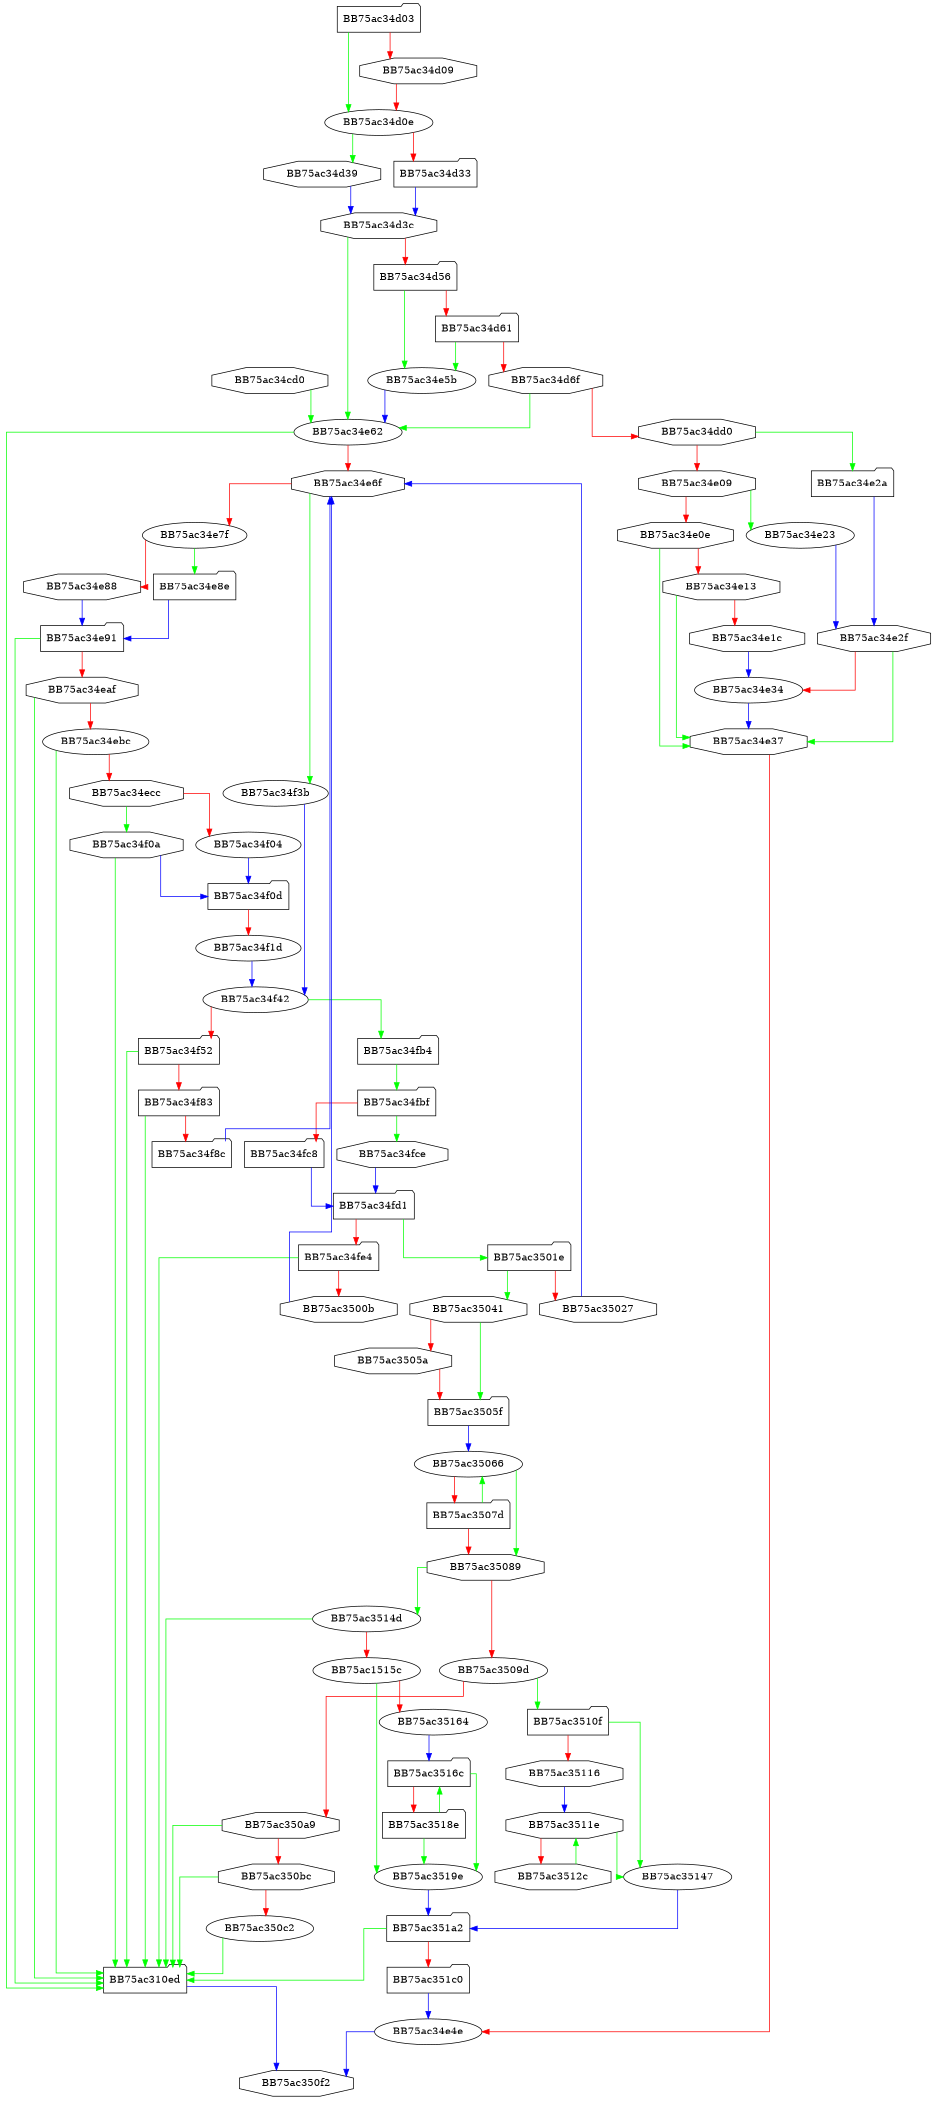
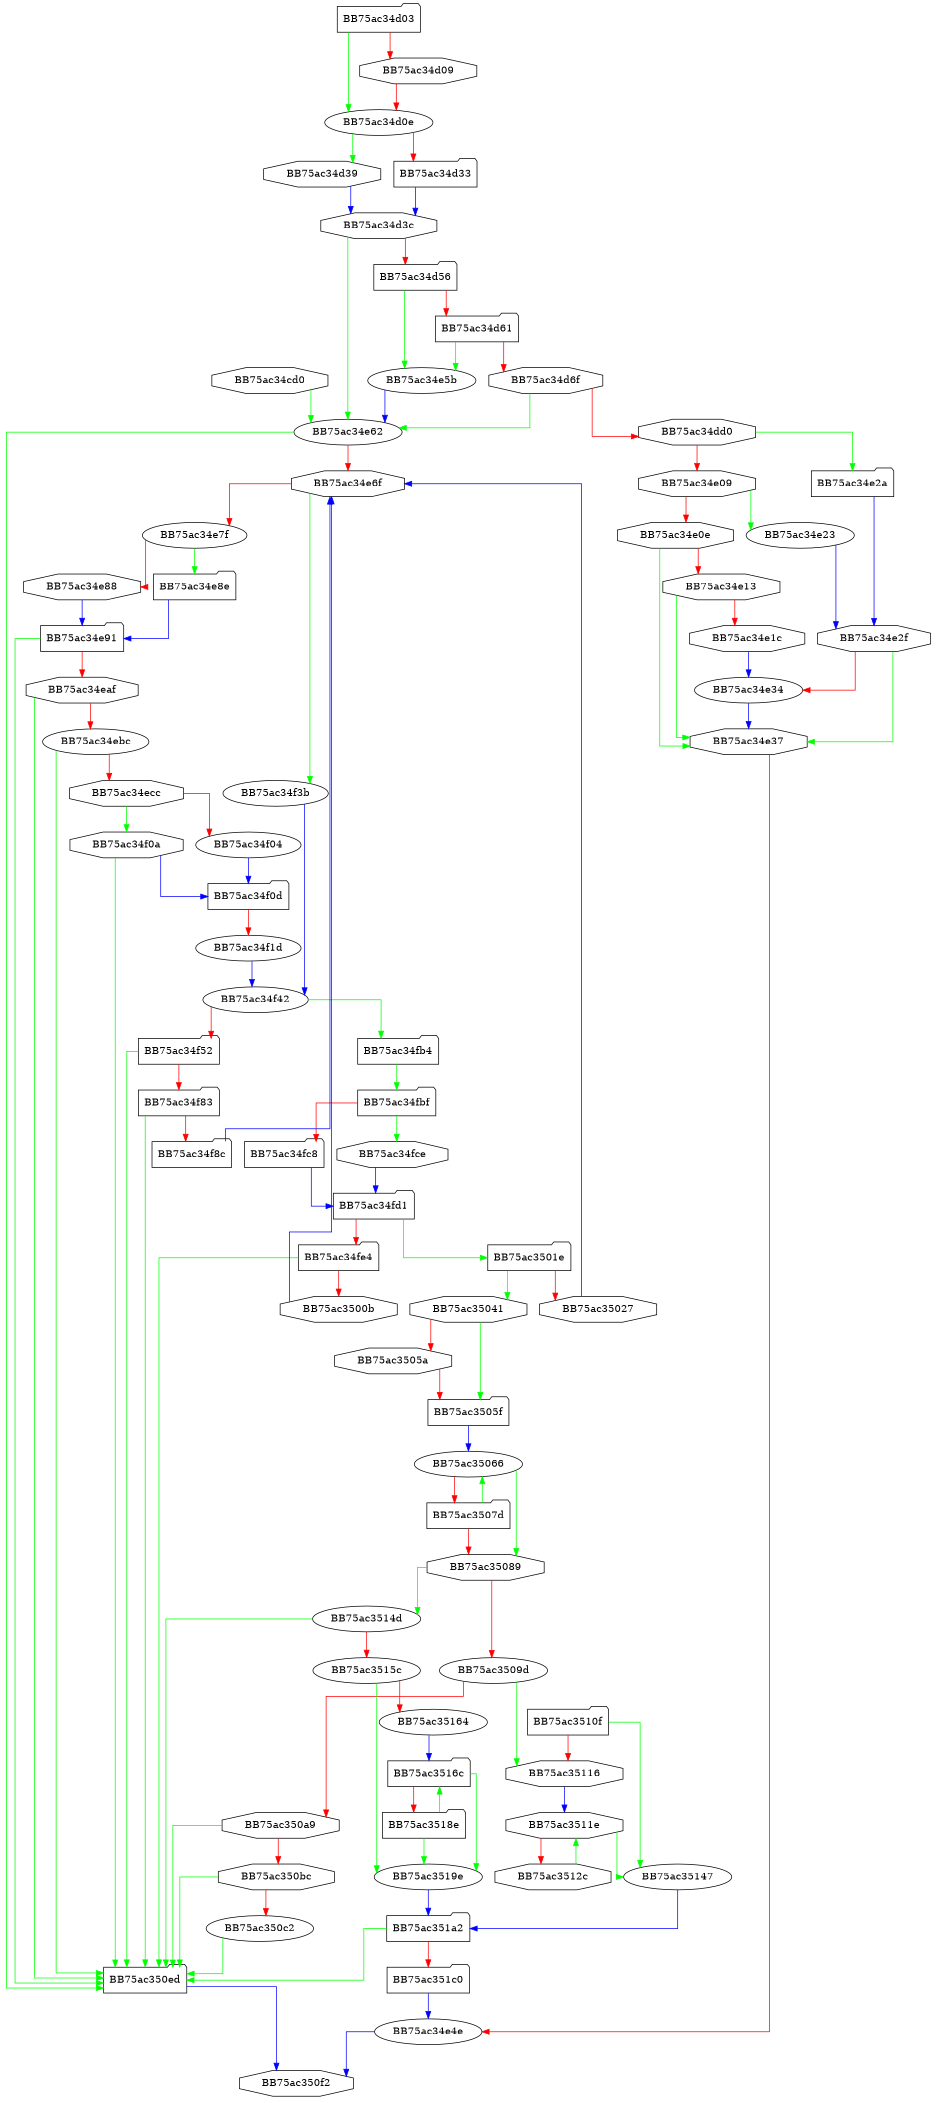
(367, 1671) -> (367, 1671)
(538, 1690) -> (517, 1721)
(145, 1980) -> (145, 1980)
